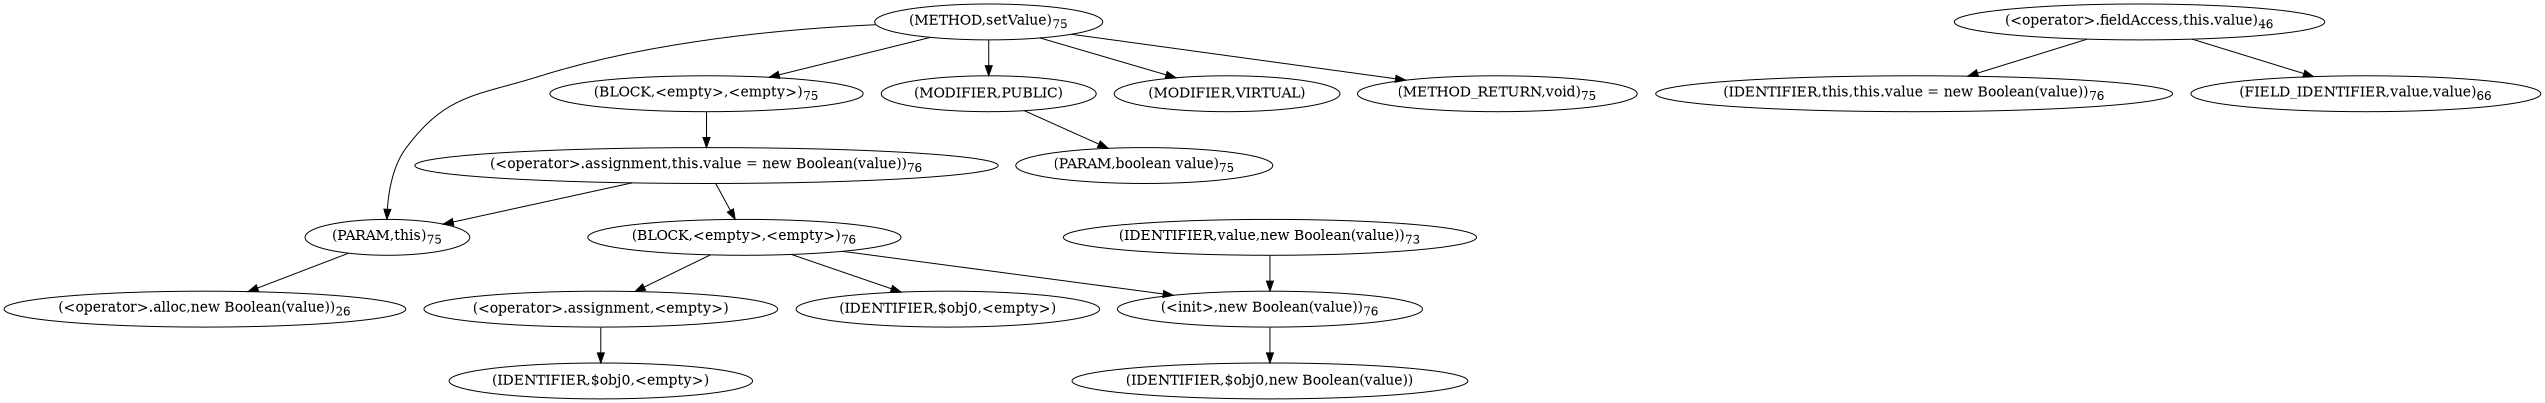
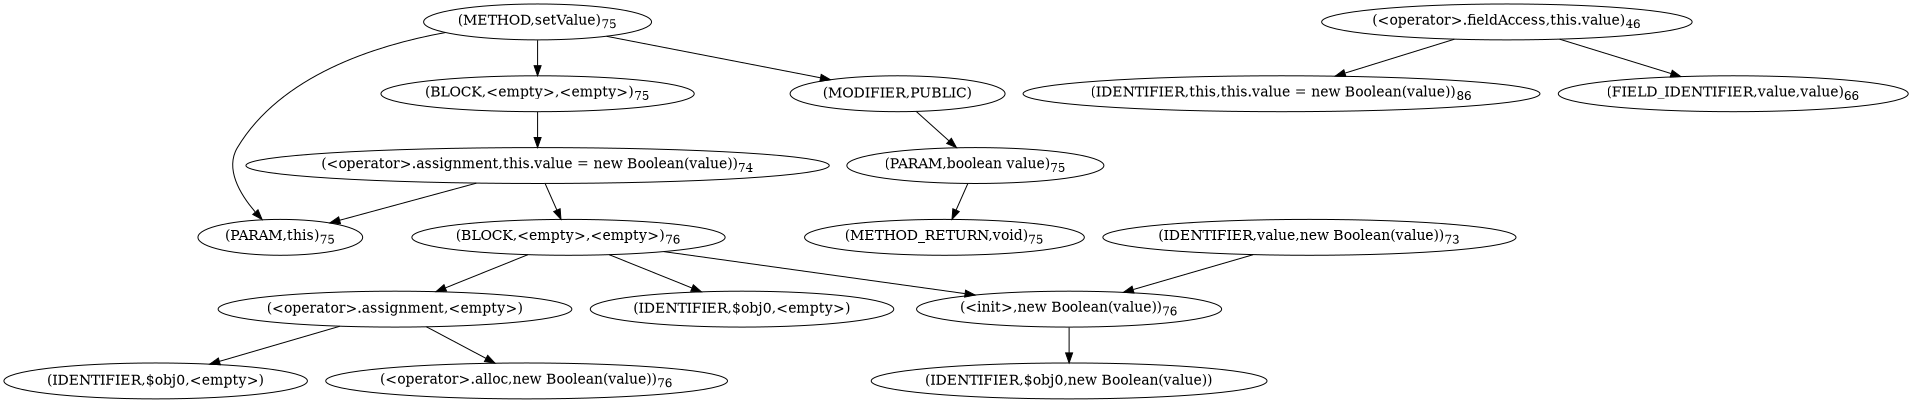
(1234, 57) -> (962, 197)
(2097, 92) -> (1465, 92)
(1227, 94) -> none
(915, 164) -> (746, 164)
(303, 271) -> (456, 343)
(344, 308) -> (665, 379)
